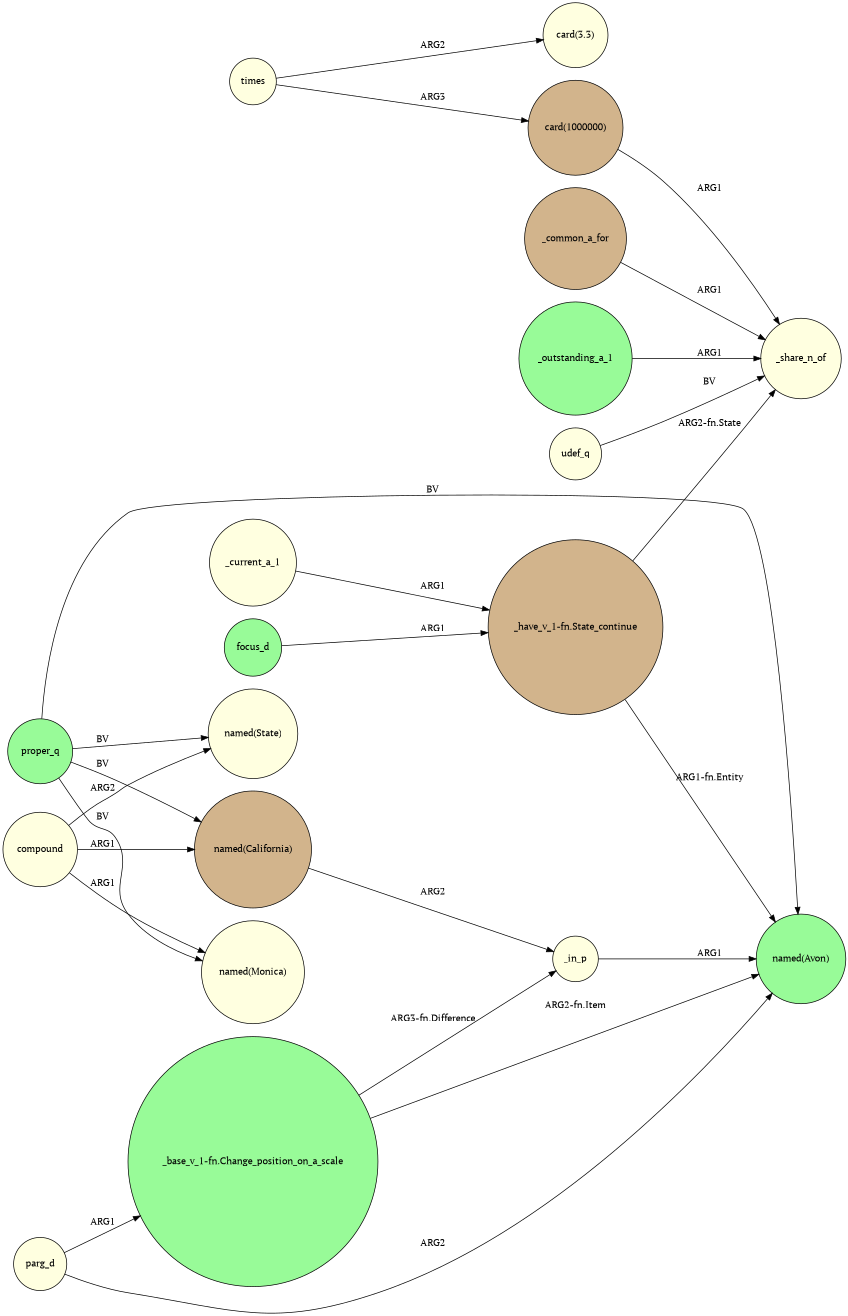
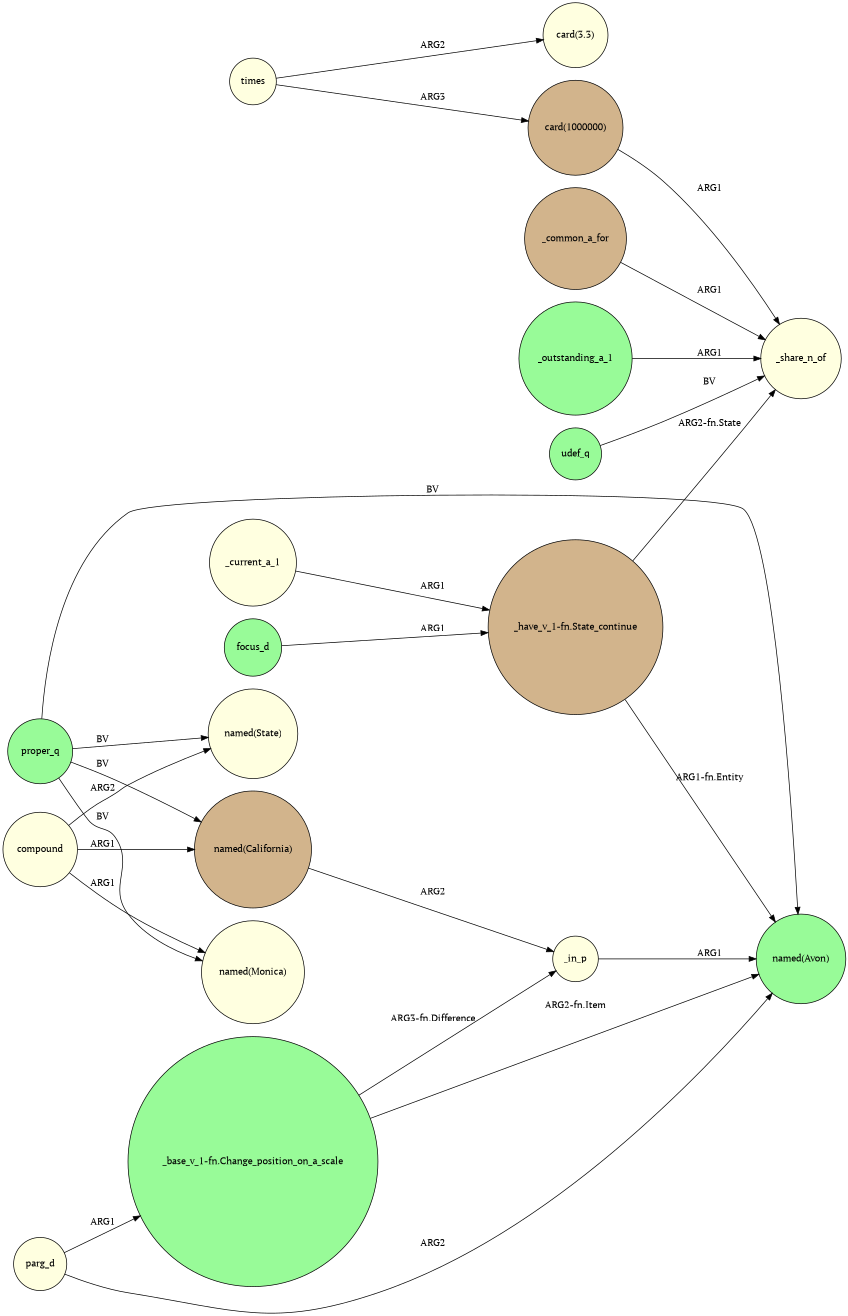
(576, 454) -> (576, 454)
